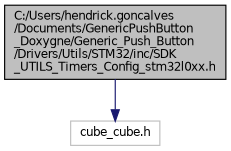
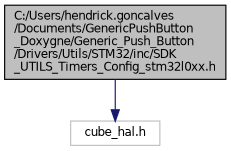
(115, 133) -> (115, 133)
